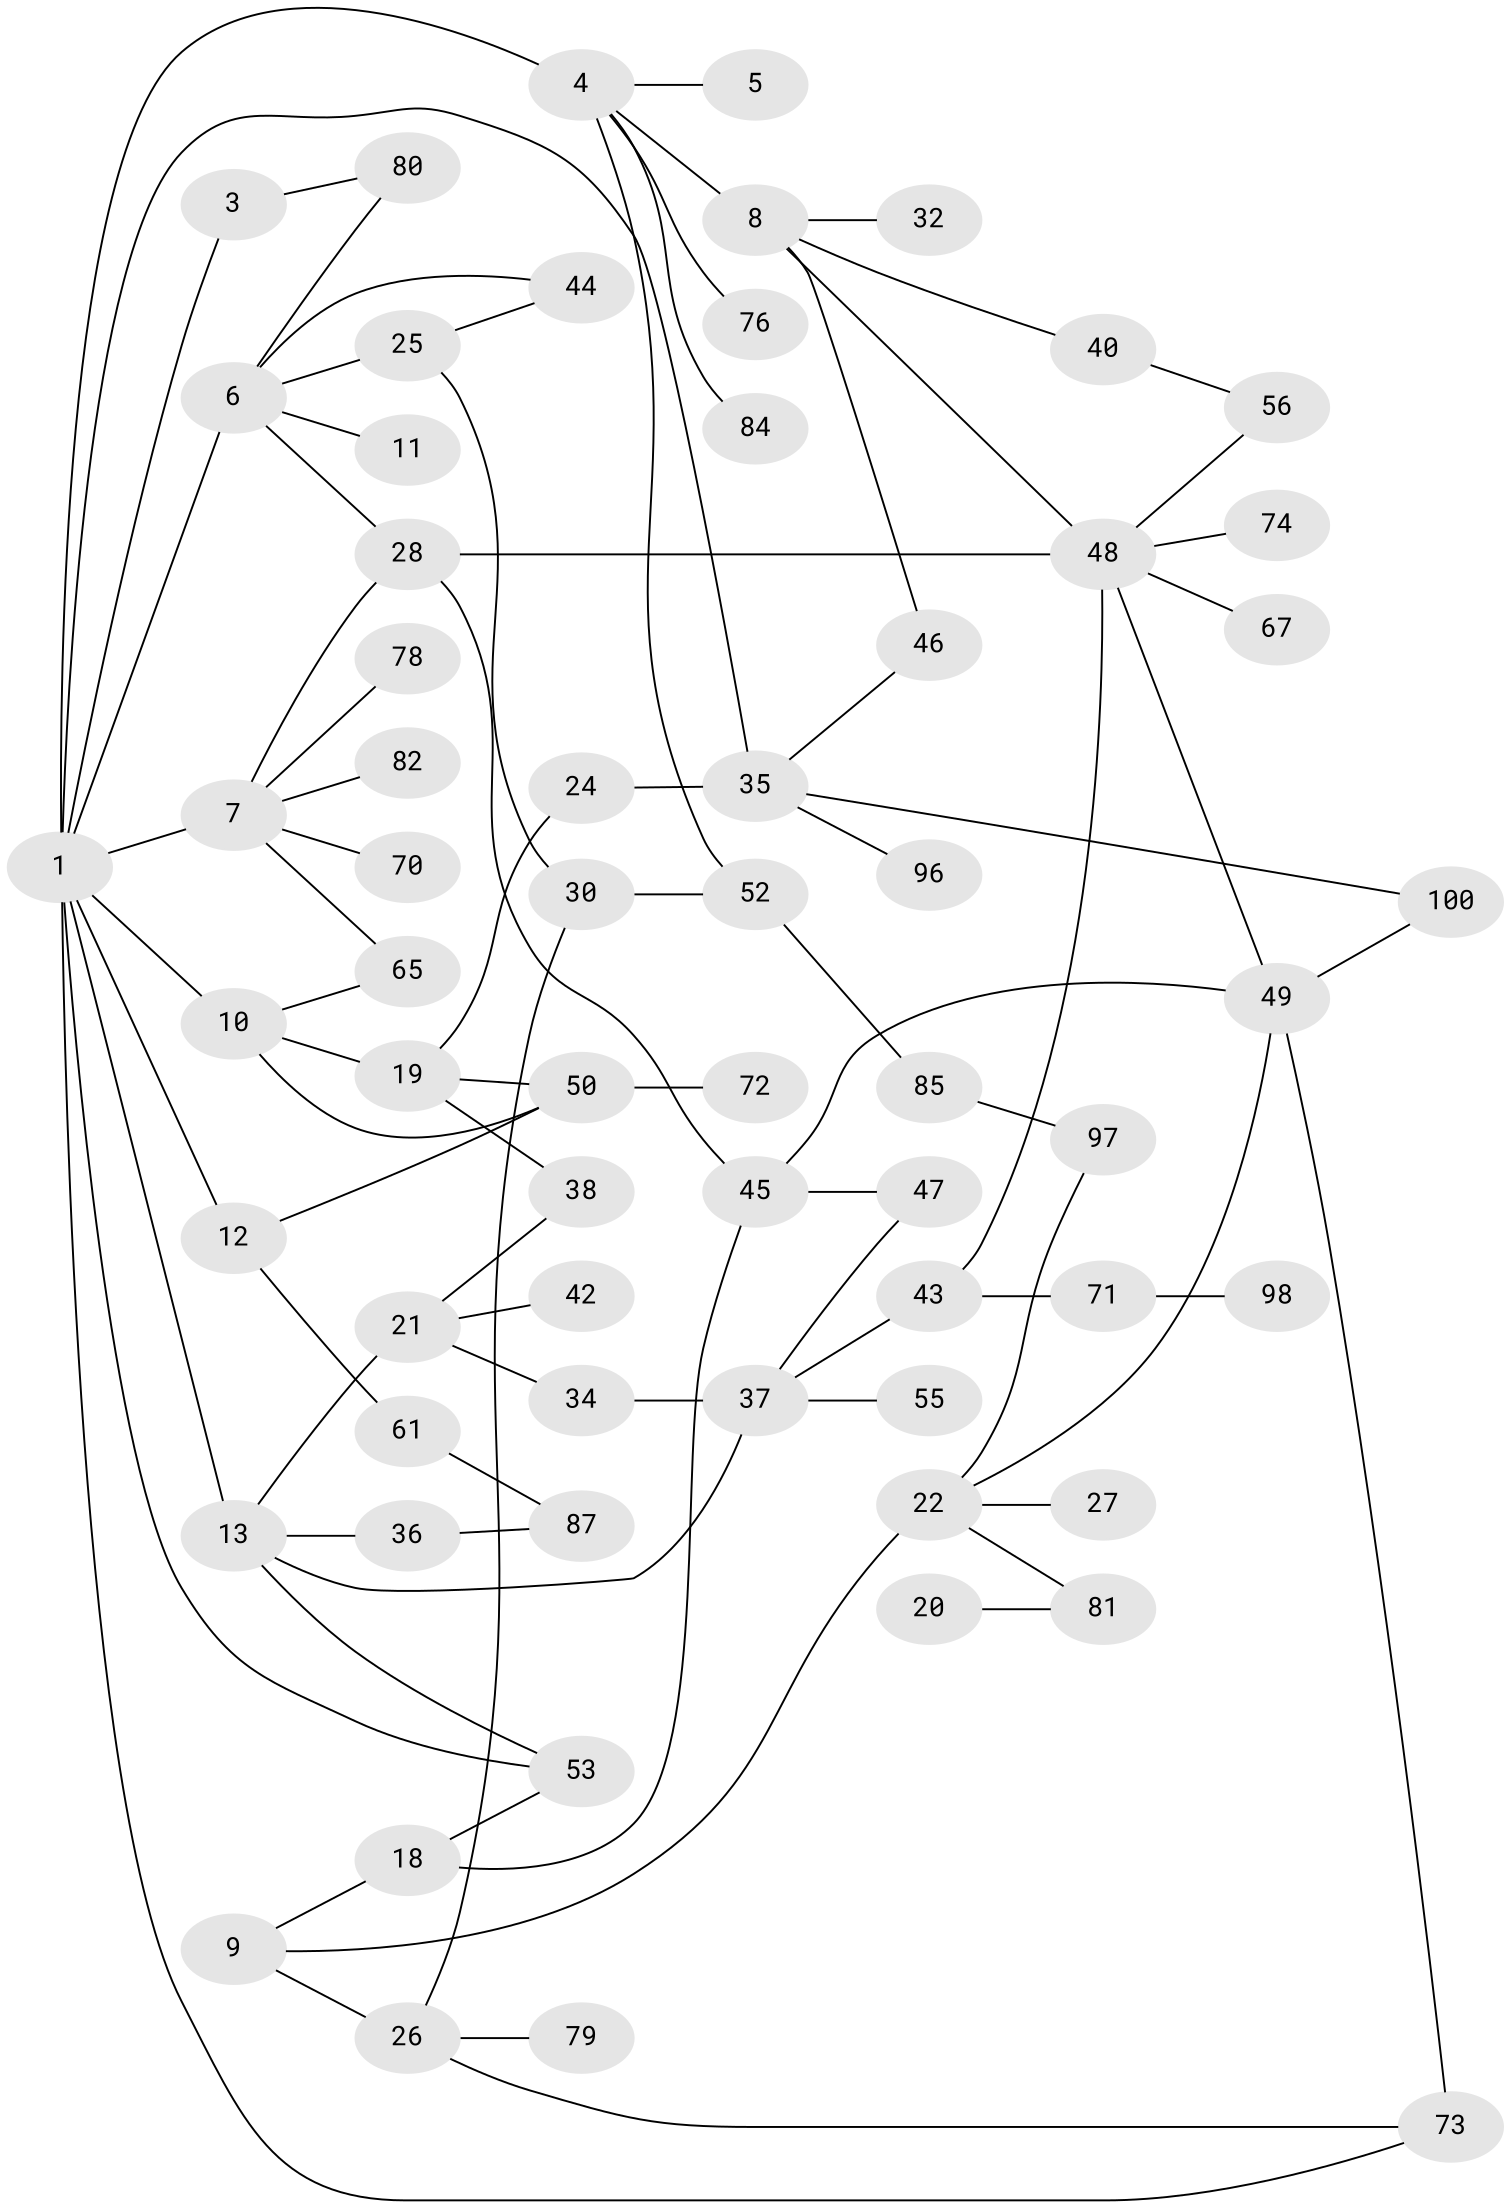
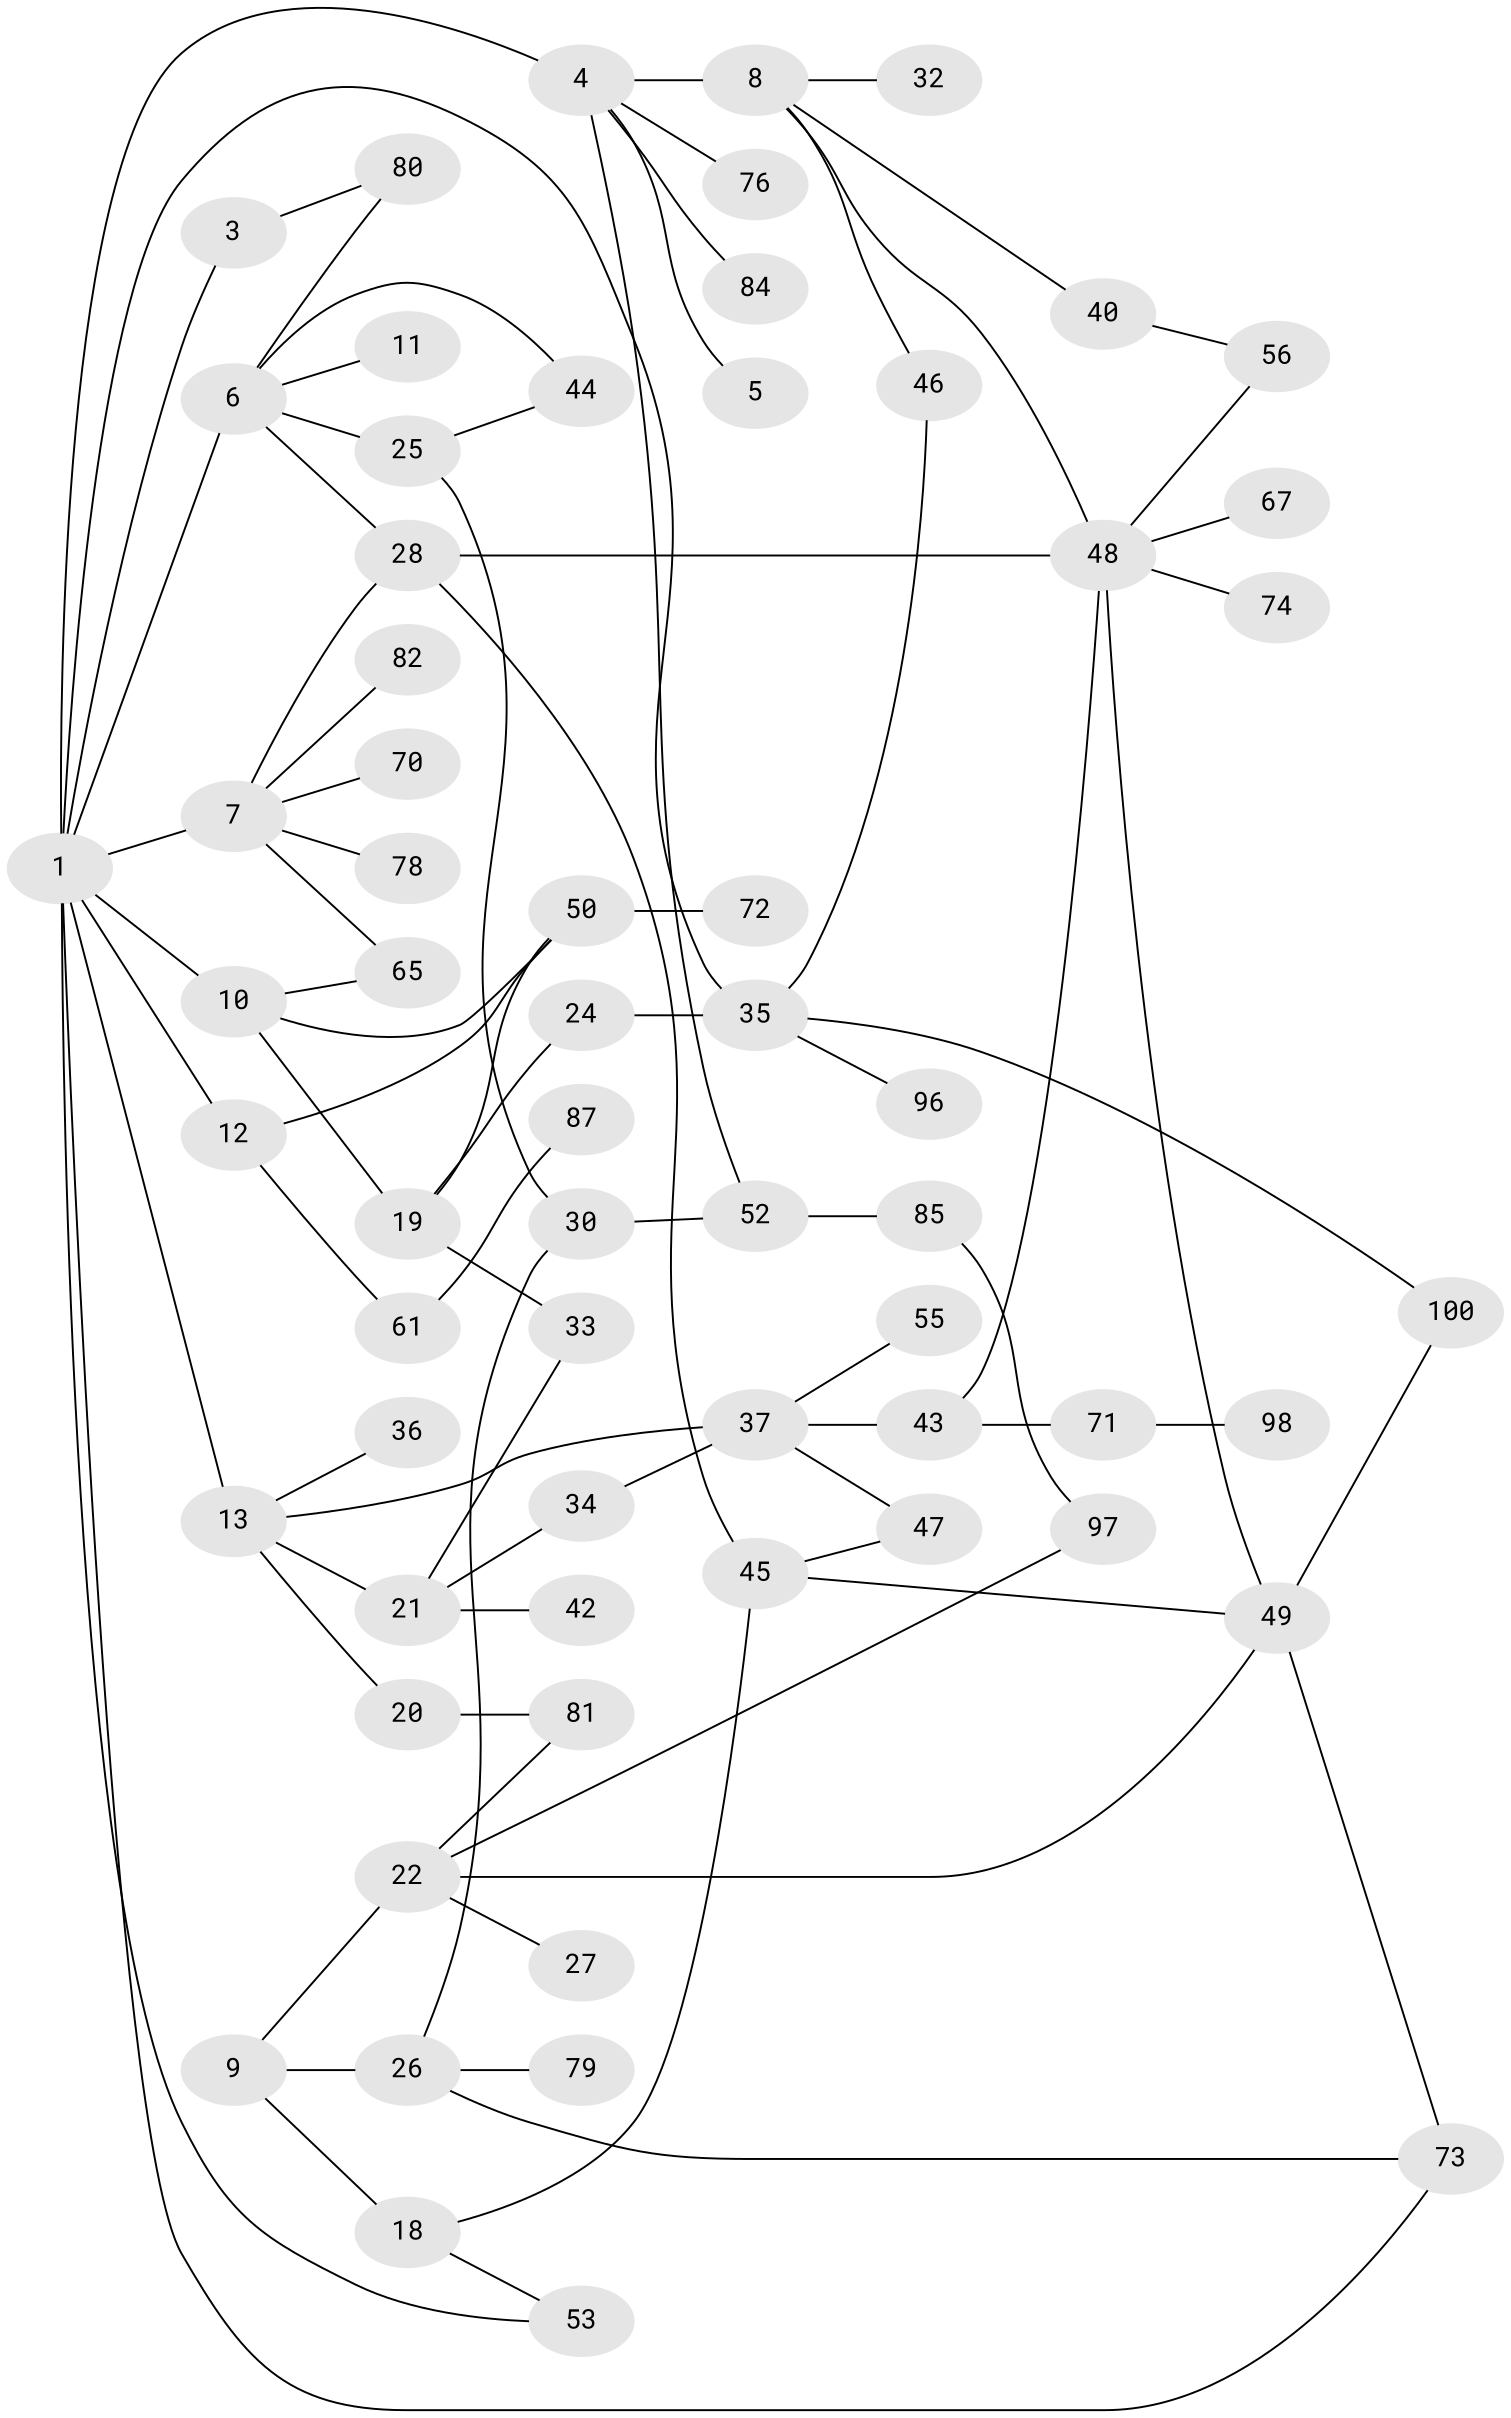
(582, 1192) -> (582, 1328)
(486, 1531) -> none
(389, 1674) -> (318, 1620)
